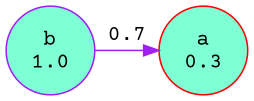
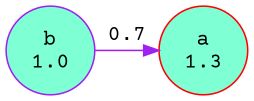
(203, 50) -> (203, 50)
